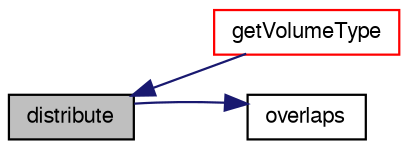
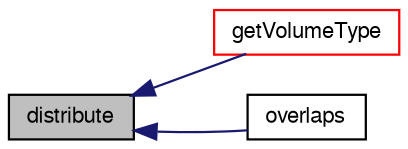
(179, 102) -> (202, 132)
